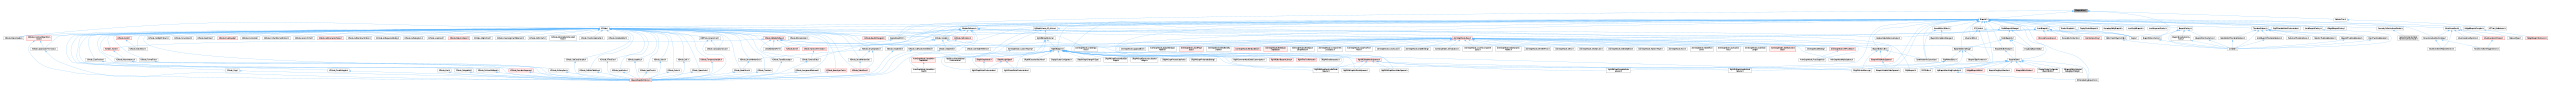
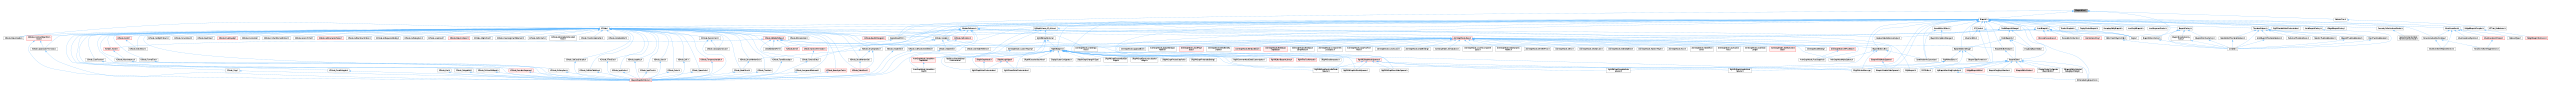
(710, 38) -> (710, 38)
(1881, 55) -> (1860, 55)
